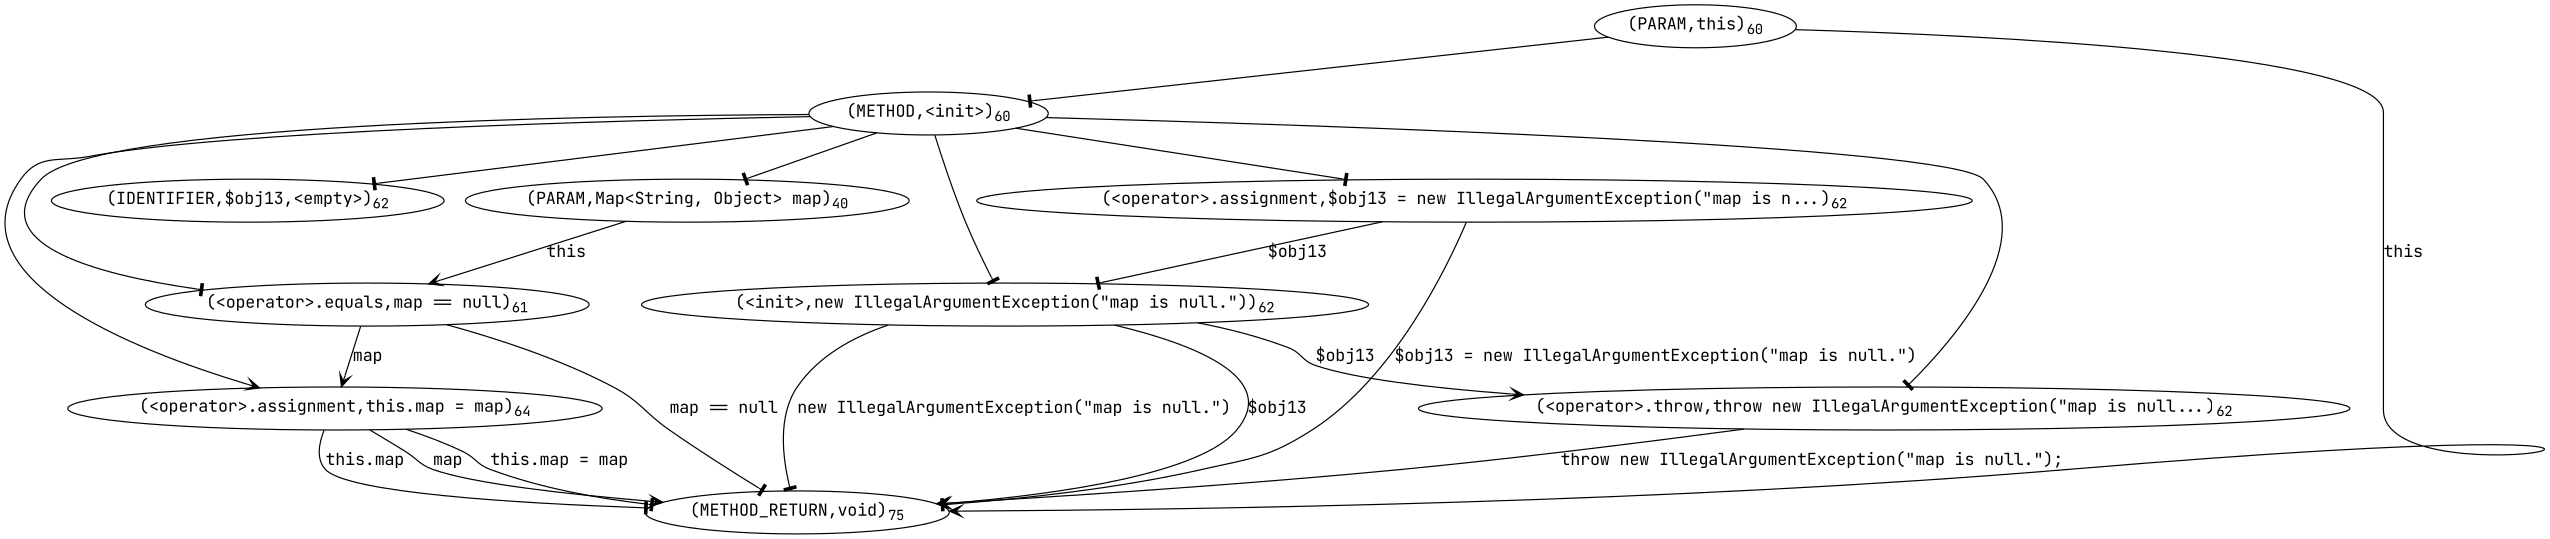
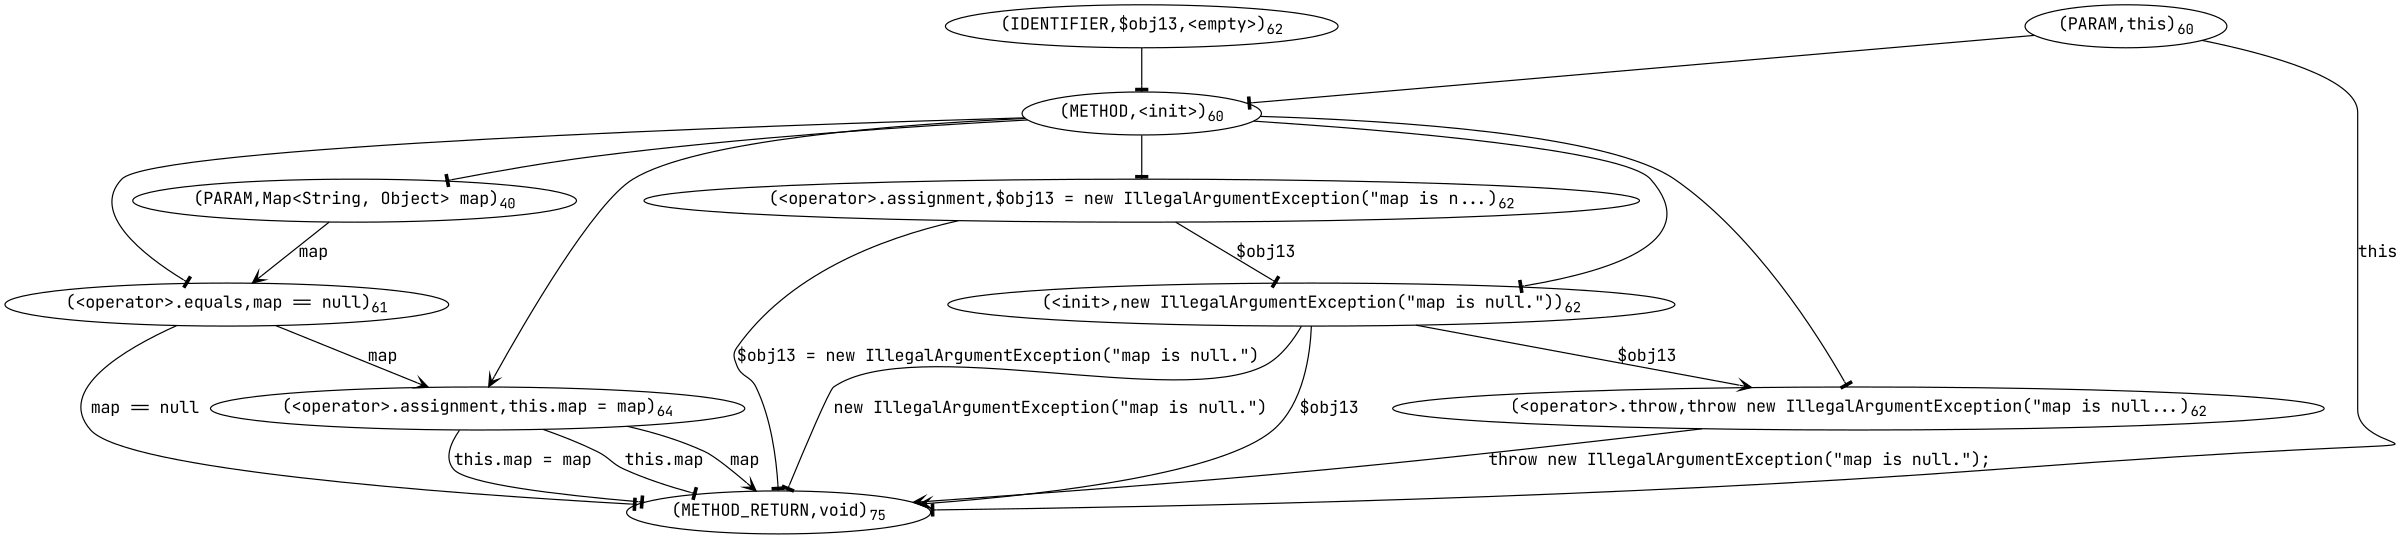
(606, 155) -> (1142, 67)
(567, 253) -> (313, 253)
(2288, 453) -> (1929, 474)
